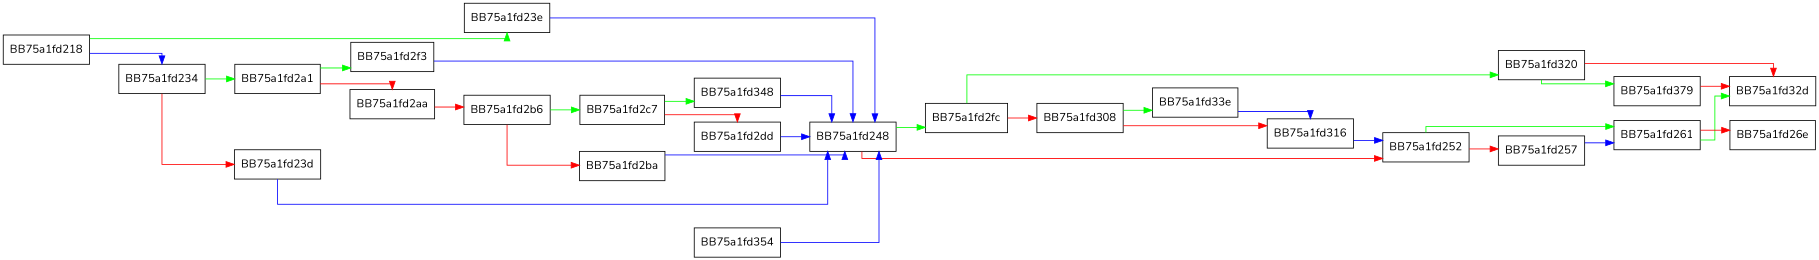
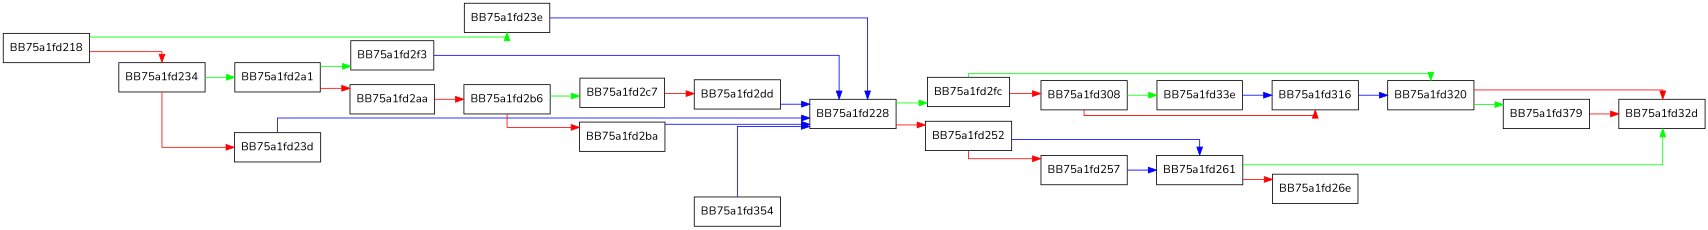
(127, 53) -> (127, 52)
(737, 93) -> none
(1513, 127) -> (1109, 140)
(853, 137) -> (853, 114)
(1364, 140) -> (1369, 95)
